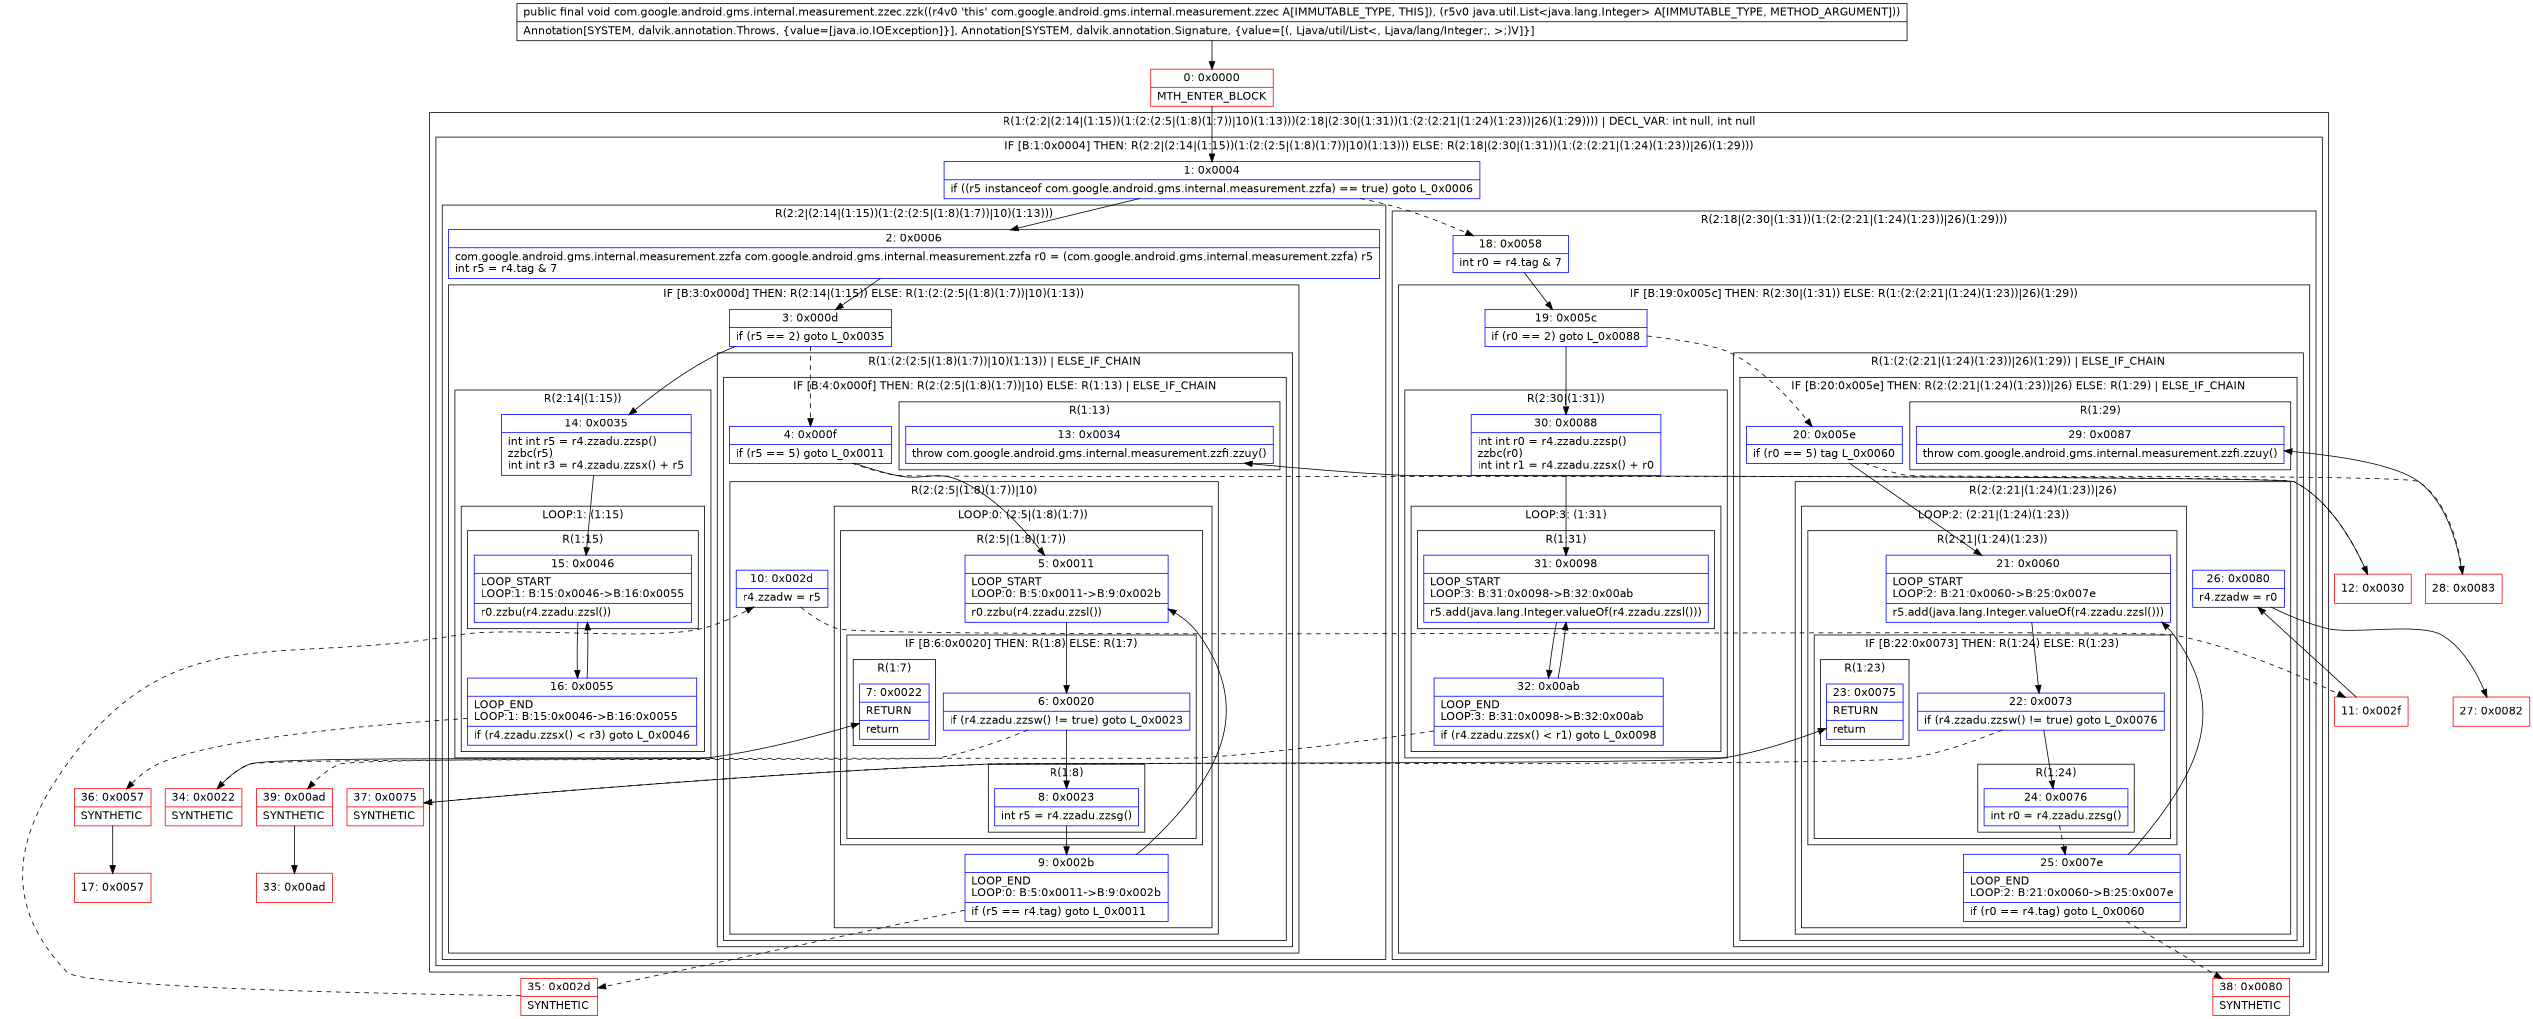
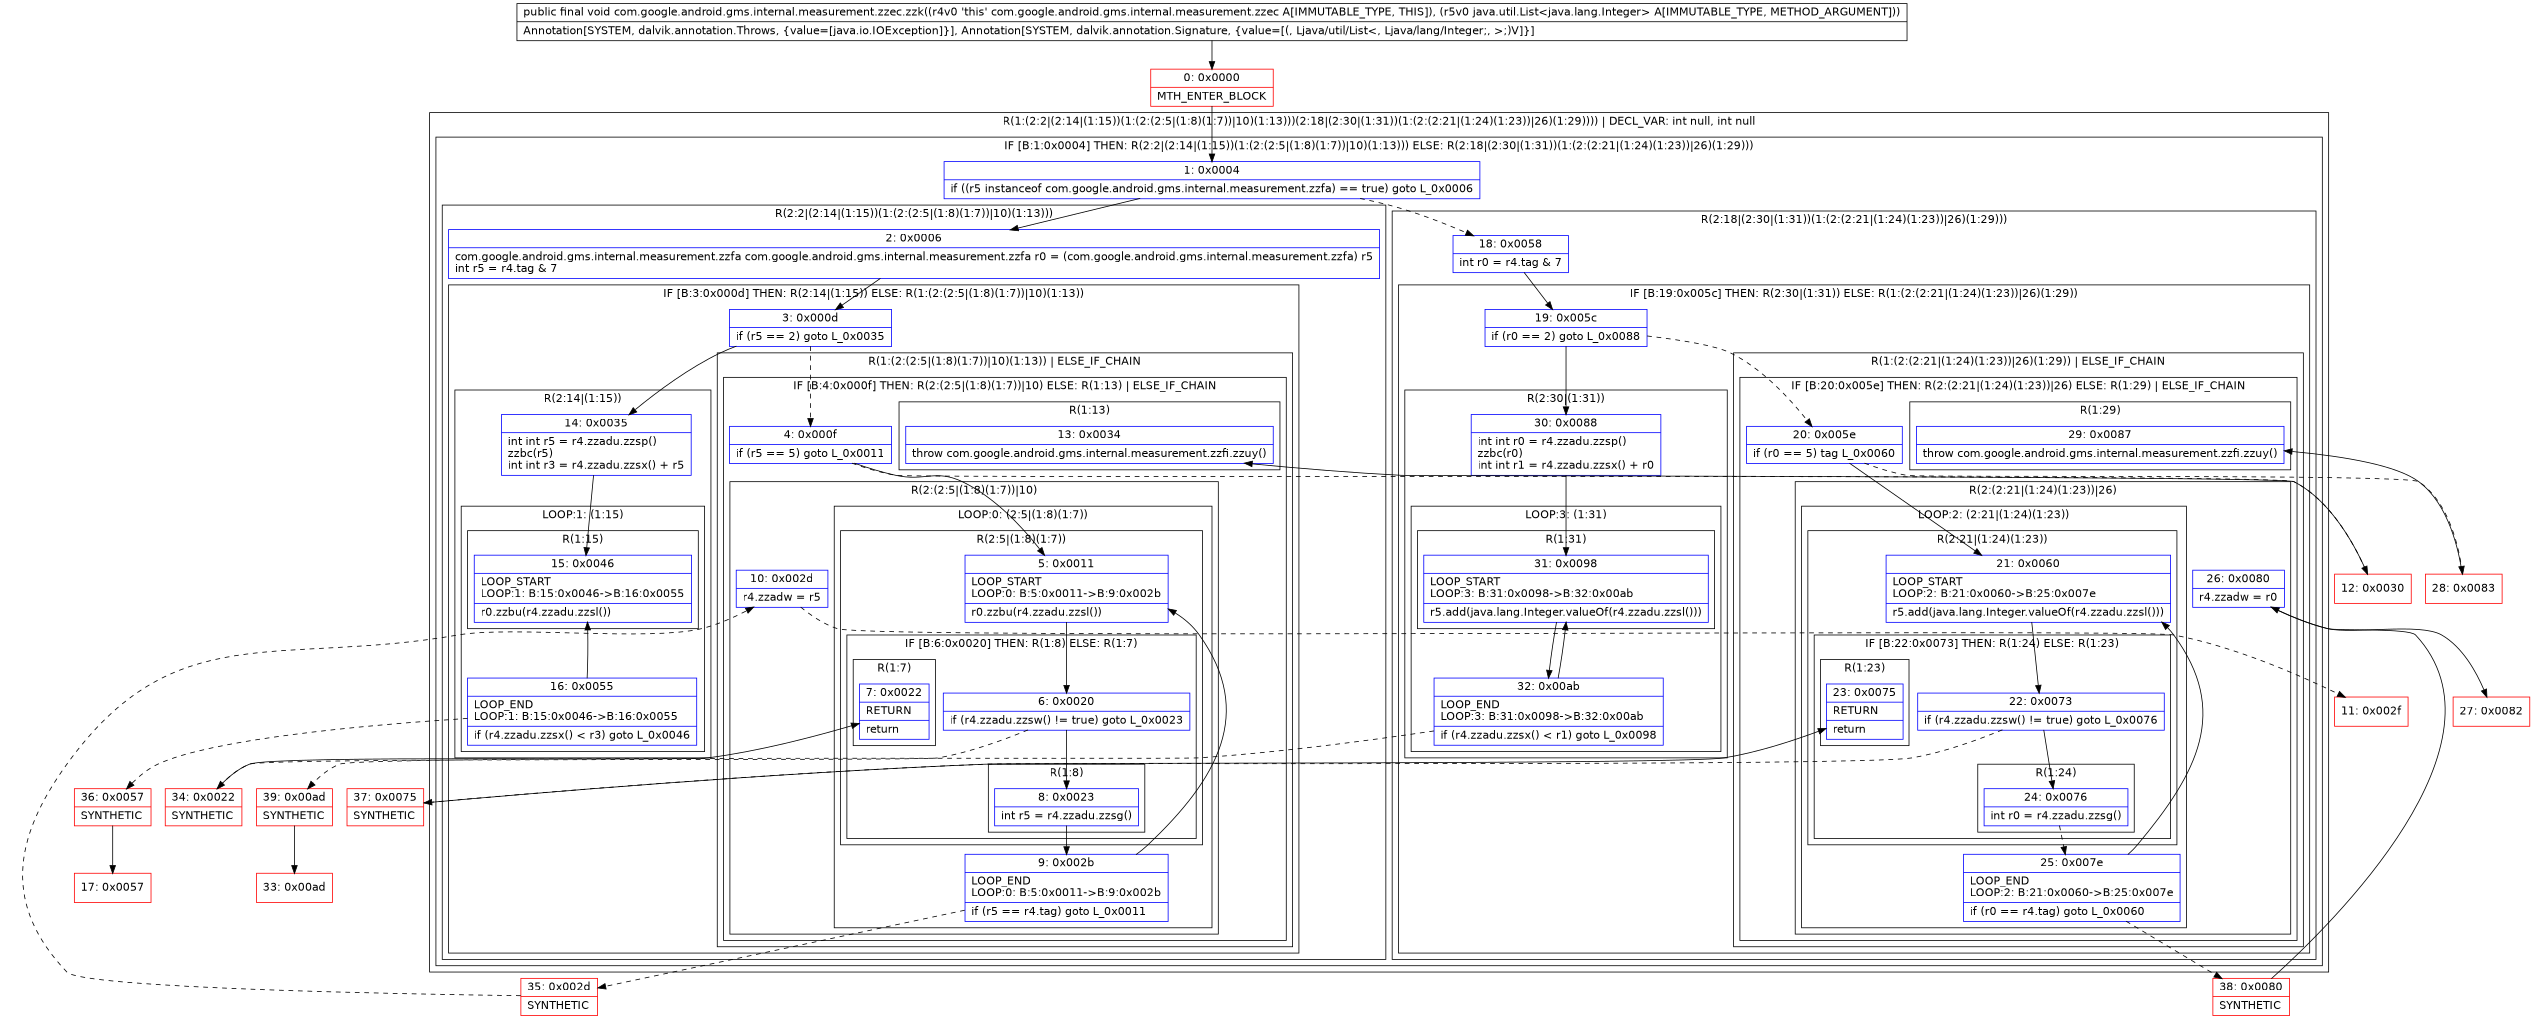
(577, 646) -> none
(2310, 655) -> (2435, 761)
